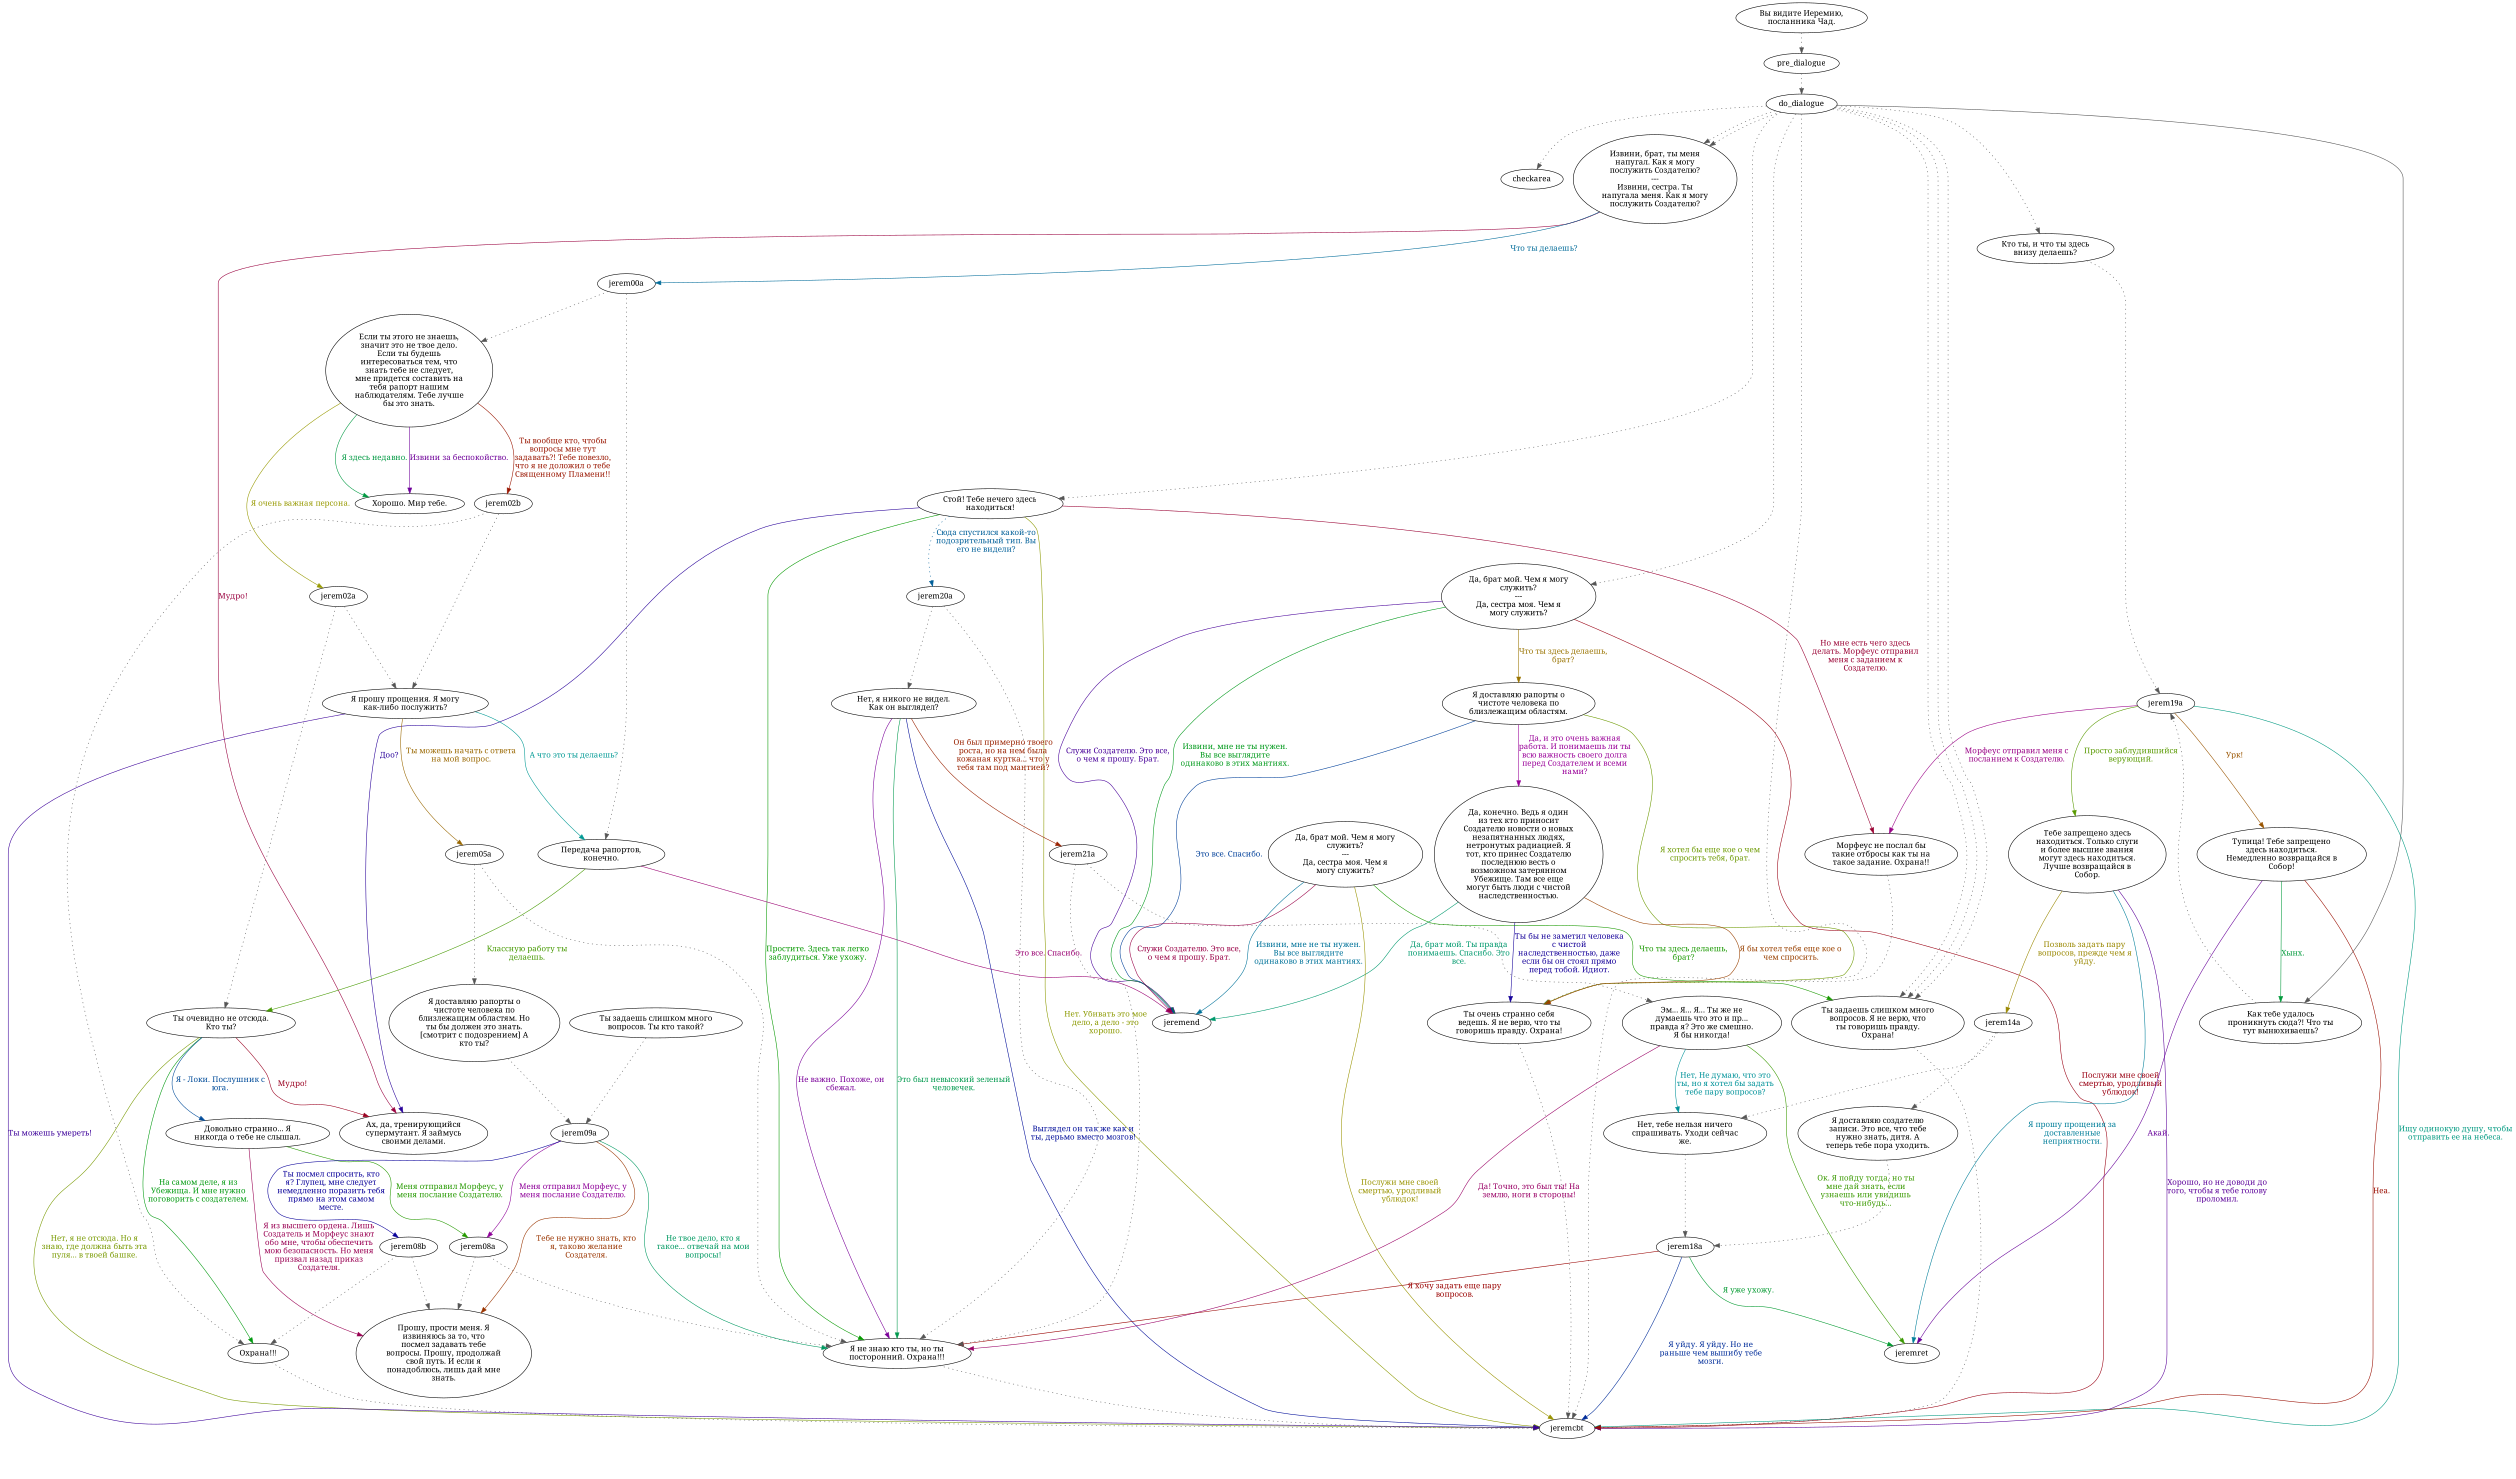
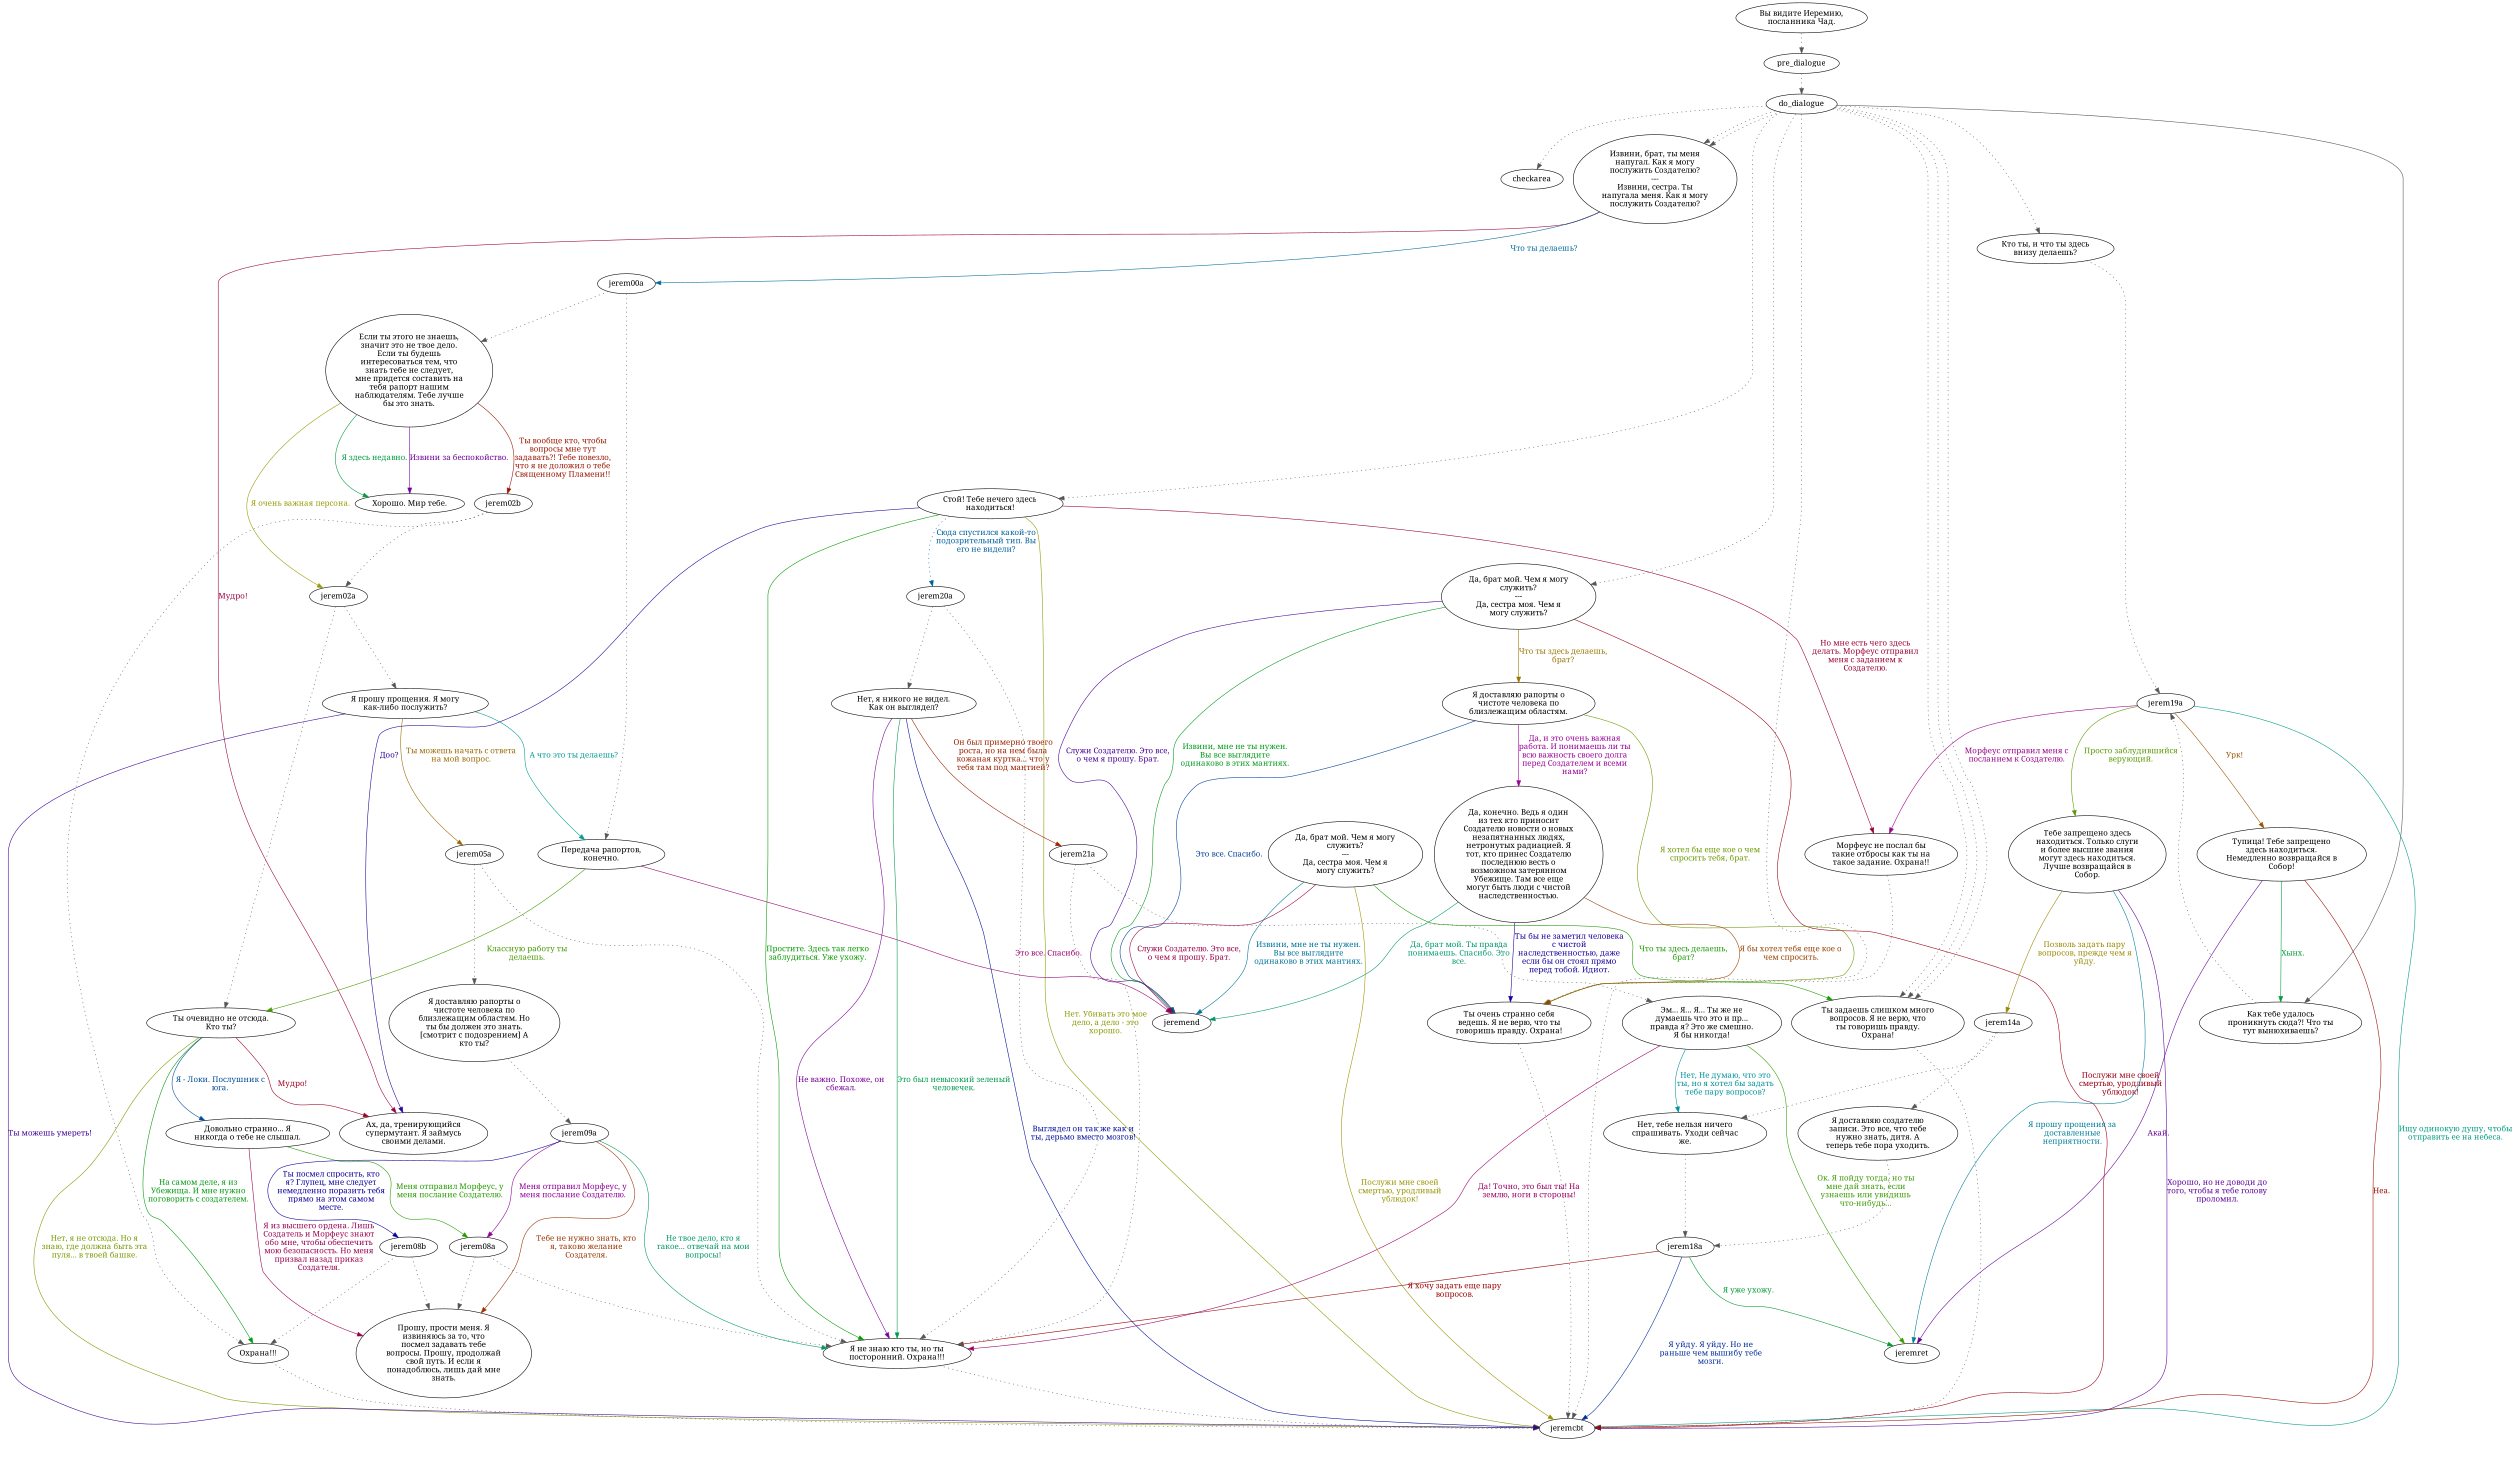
(457, 599) -> (410, 530)
(656, 1023) -> none
